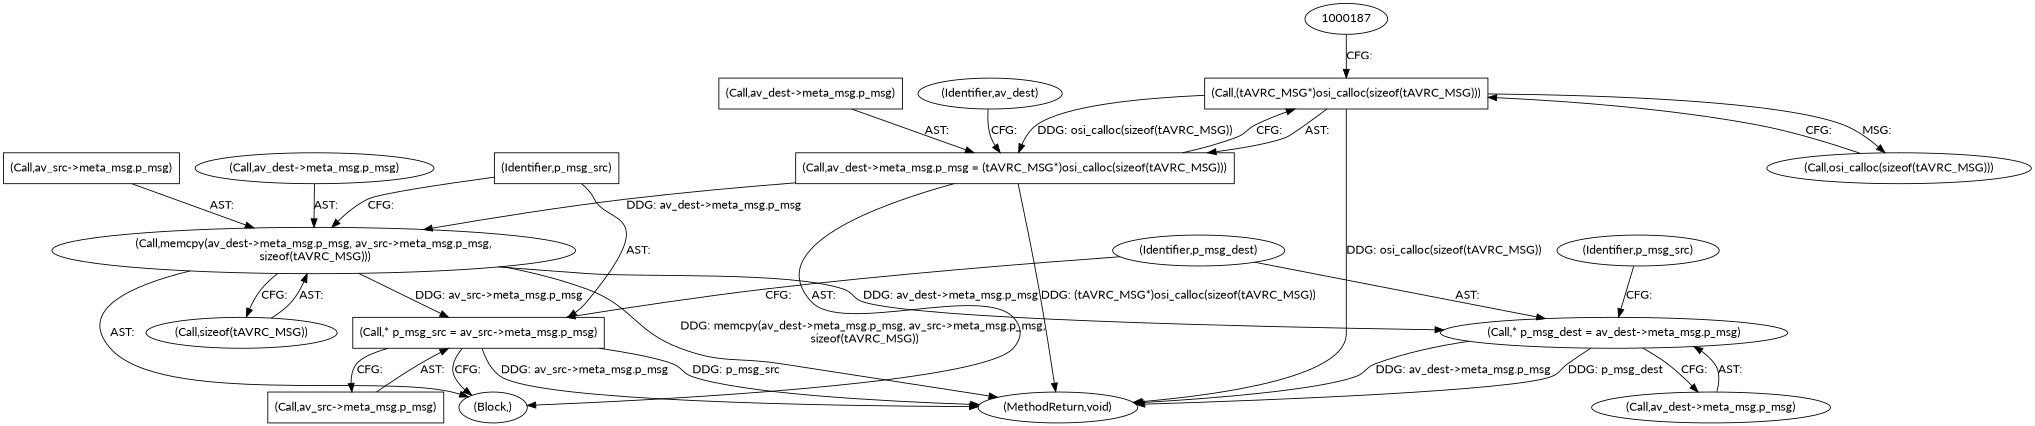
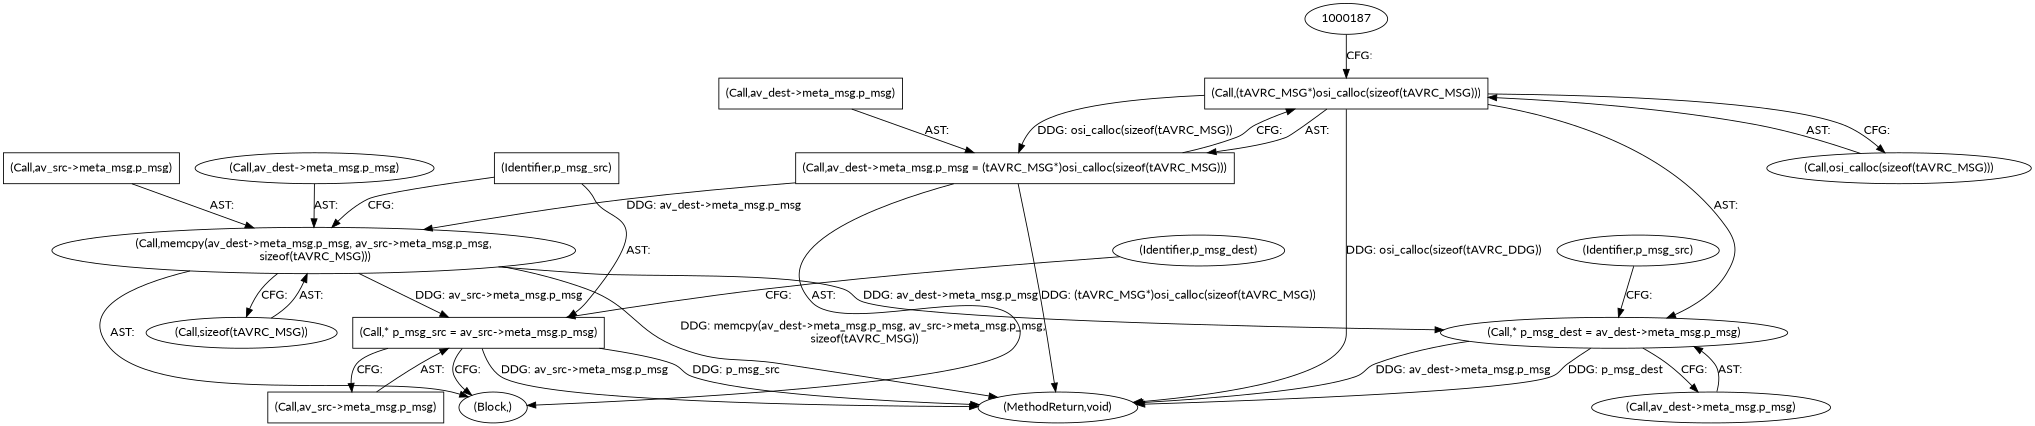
(990, 94) -> none
(1821, 131) -> (1821, 131)
(1879, 131) -> (1879, 131)
(1444, 251) -> (1444, 251)
(1396, 290) -> (1670, 173)
